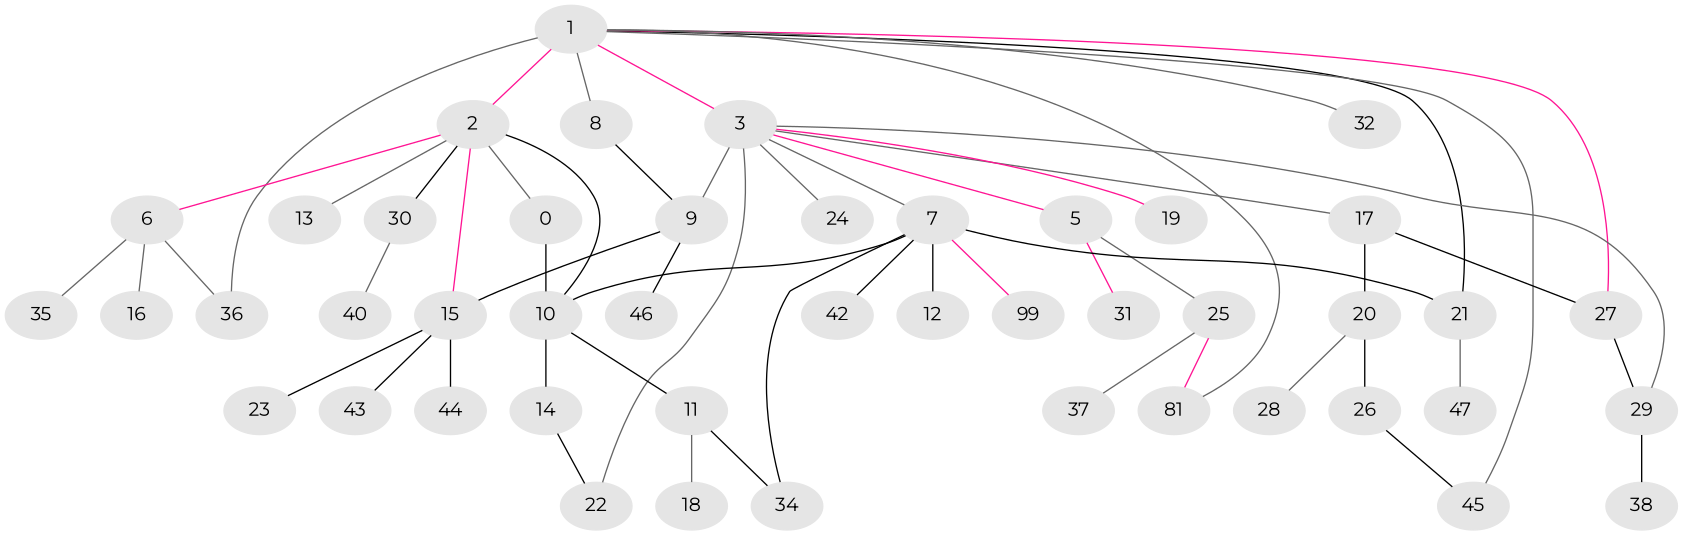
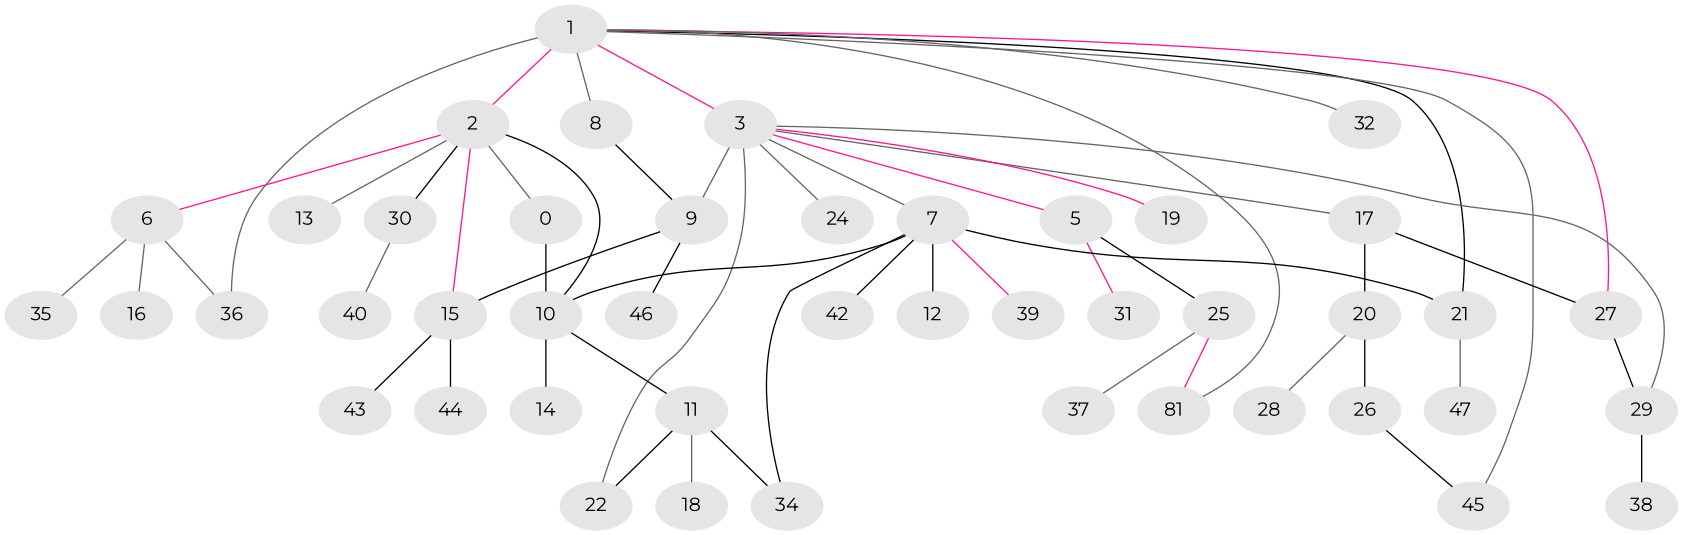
(1148, 268) -> (1148, 268)
(1028, 315) -> (1028, 315)
(260, 411) -> none
(571, 459) -> (644, 458)
